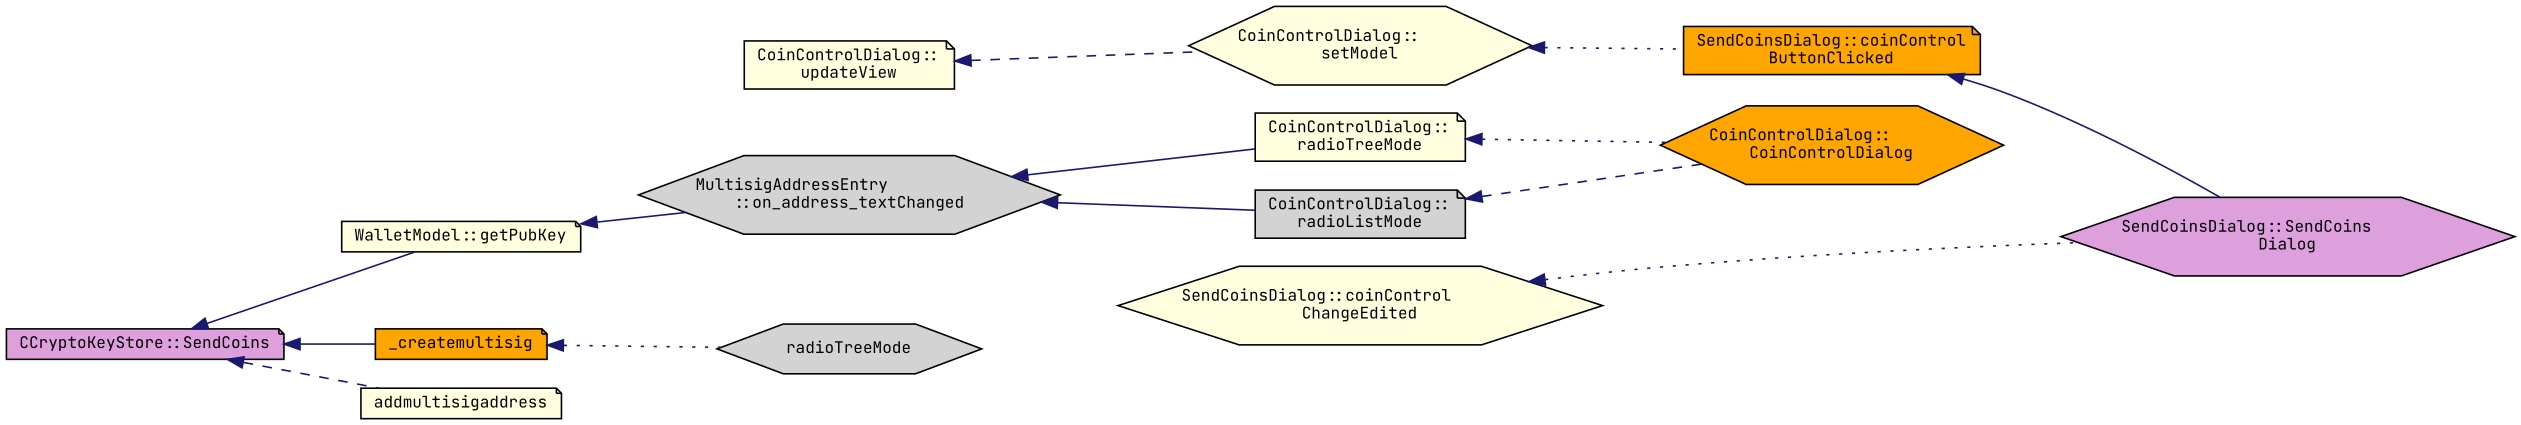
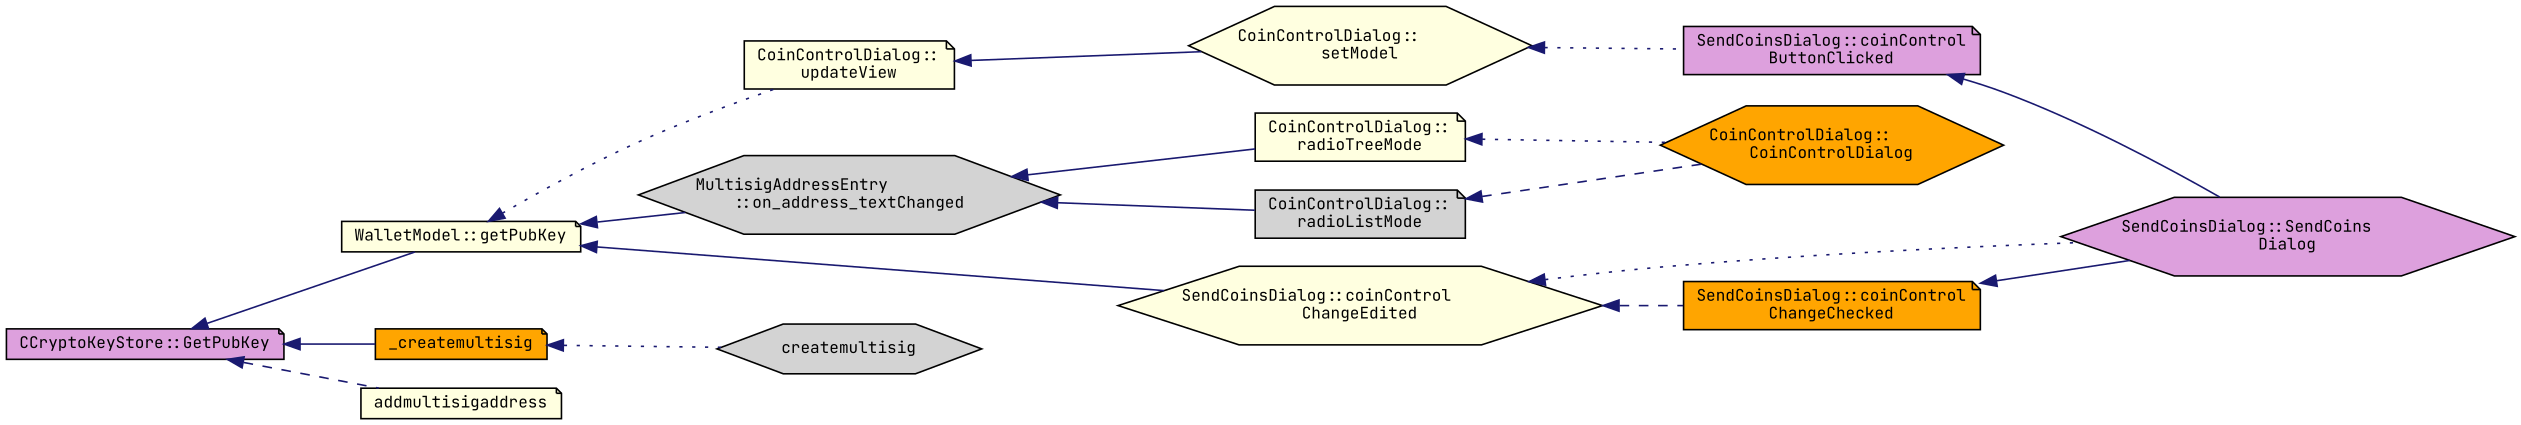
(1832, 51) -> (1832, 51)
(1086, 56) -> (1086, 56)
none -> (635, 144)
none -> (880, 269)
none -> (1832, 306)
(145, 344) -> (145, 344)
(849, 349) -> (849, 349)
